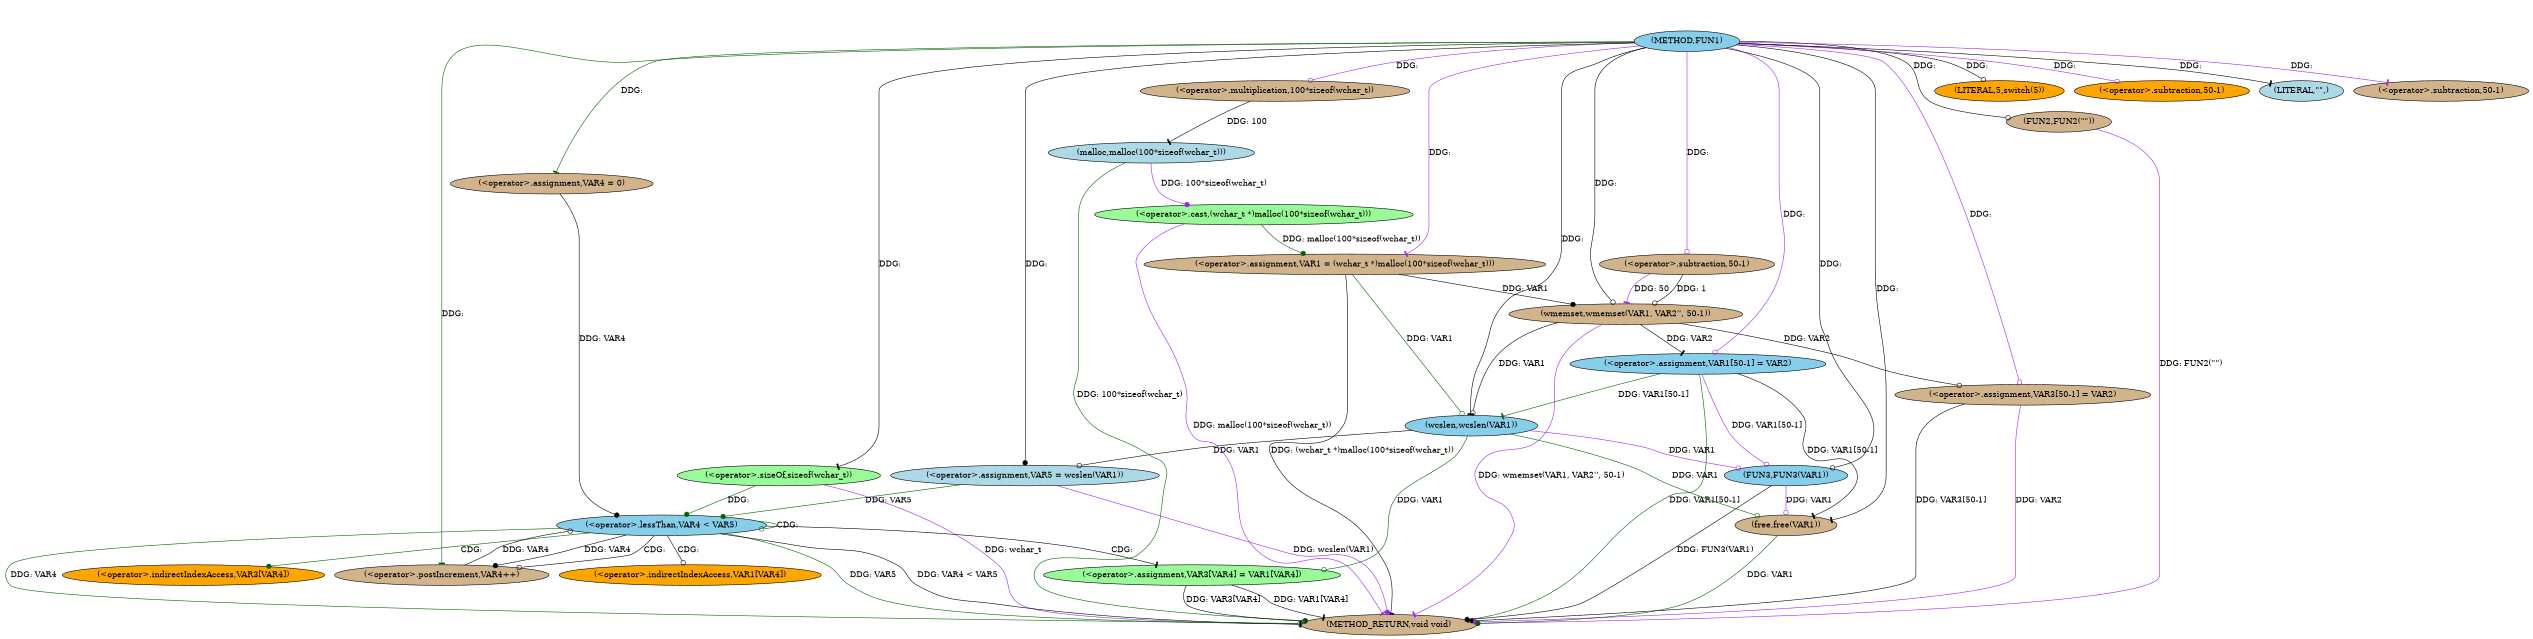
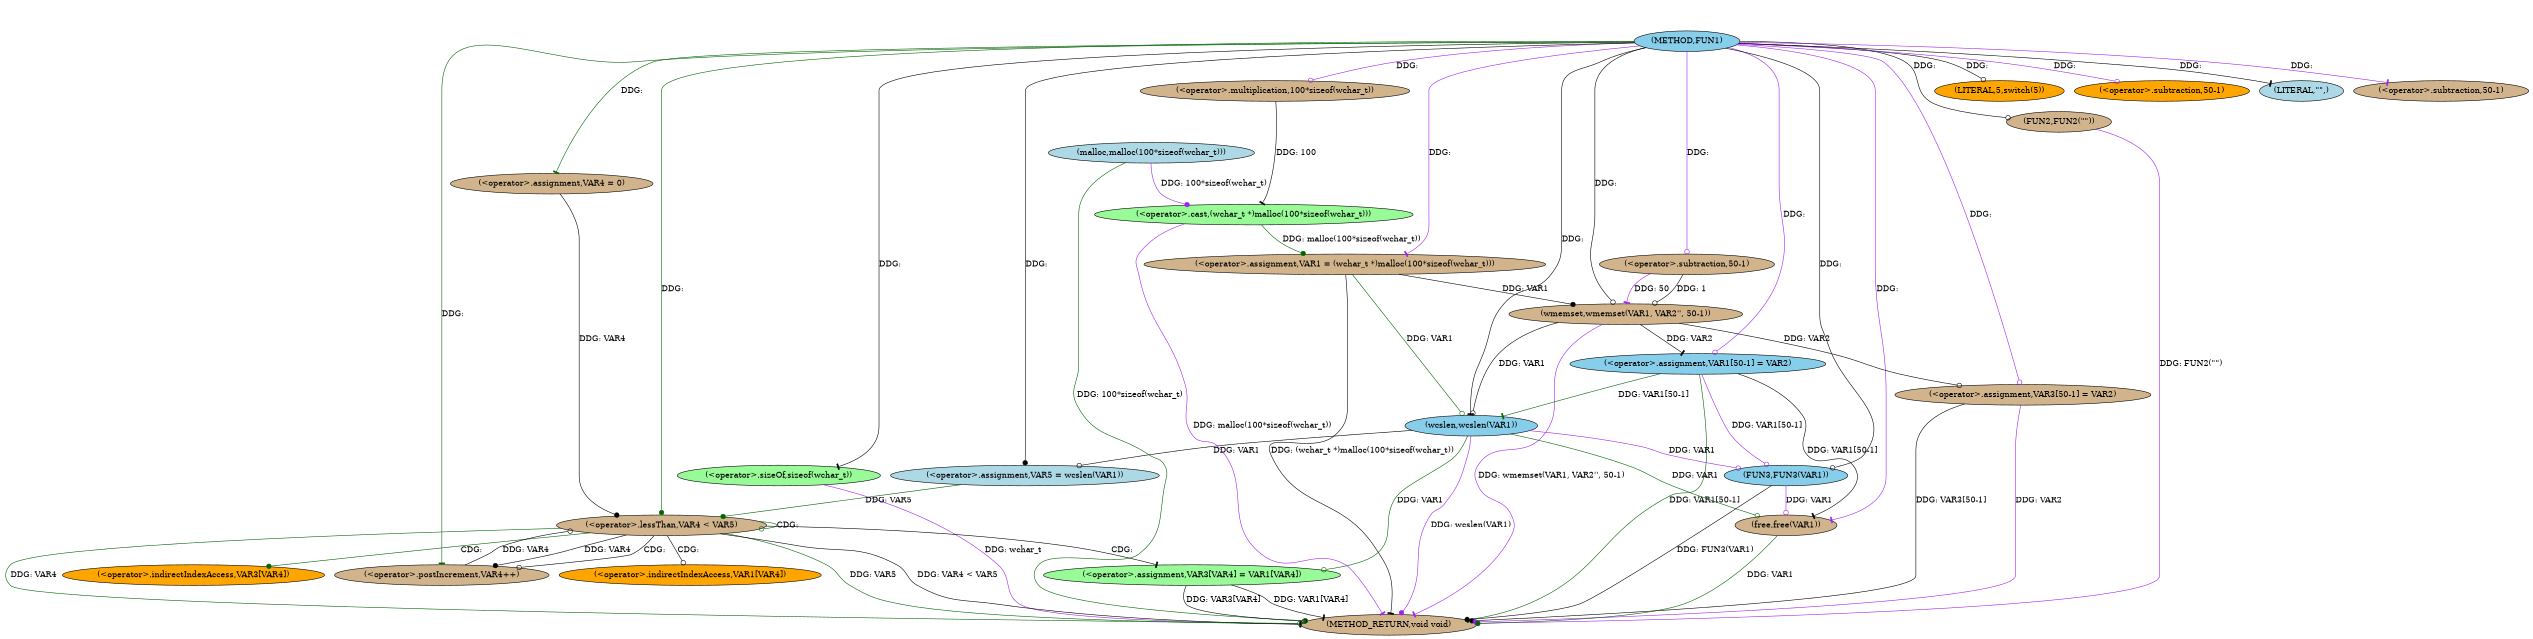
(1210, 120) -> (1275, 152)
(1875, 244) -> (1875, 244)
(722, 500) -> (901, 54)
(662, 525) -> (662, 525)
(1235, 538) -> (1428, 519)
